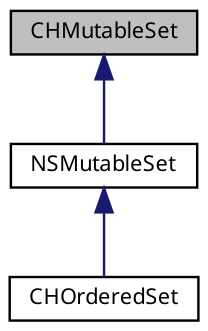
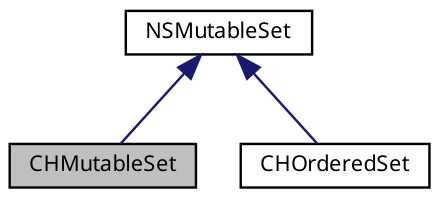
(104, 112) -> (152, 109)
